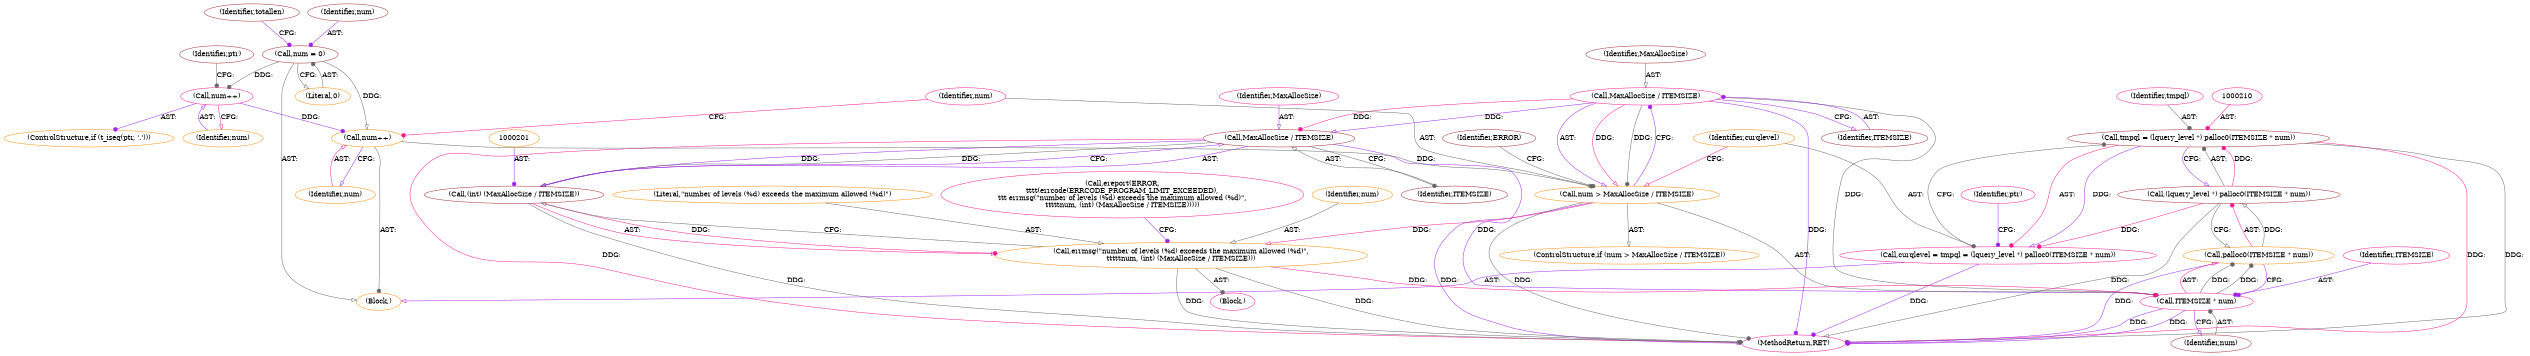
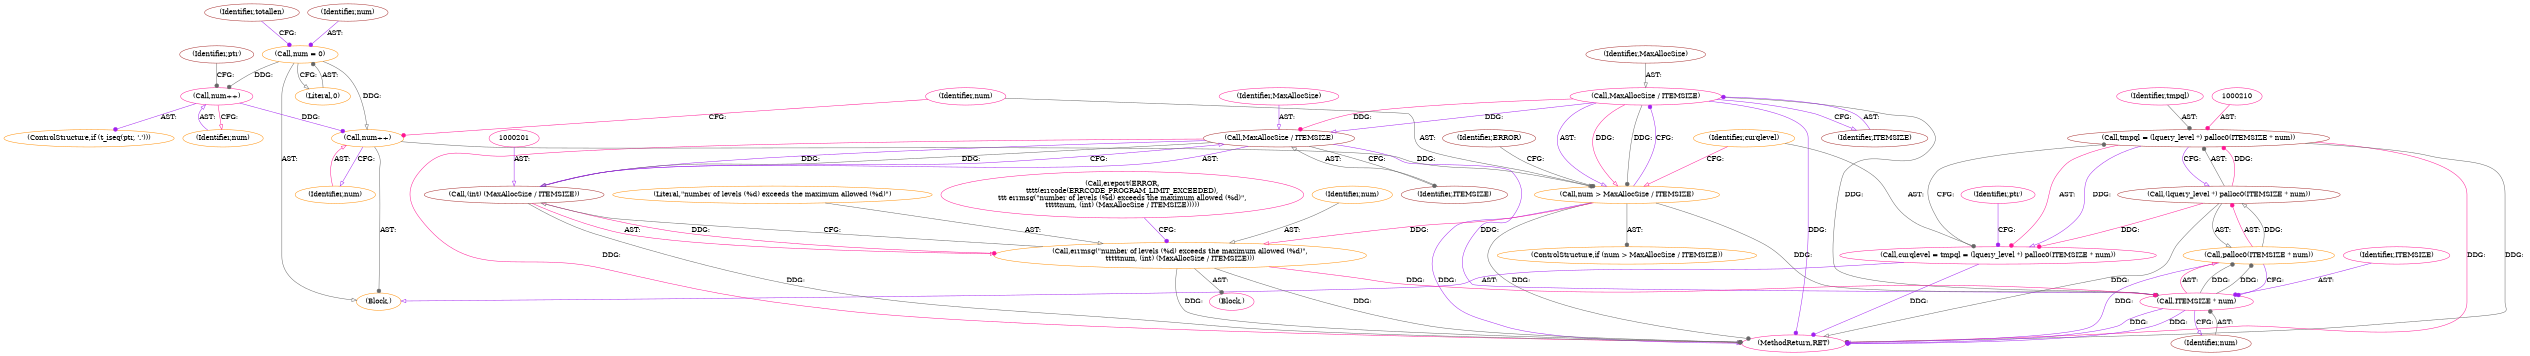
(300, 54) -> (300, 54)
(514, 138) -> (514, 138)
(514, 165) -> (514, 164)
(1628, 223) -> (1627, 223)
(2223, 230) -> (2224, 230)
(1804, 255) -> (1804, 255)
